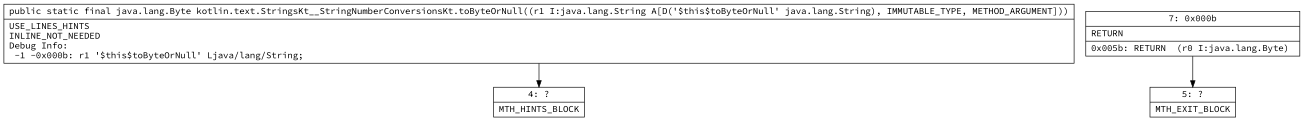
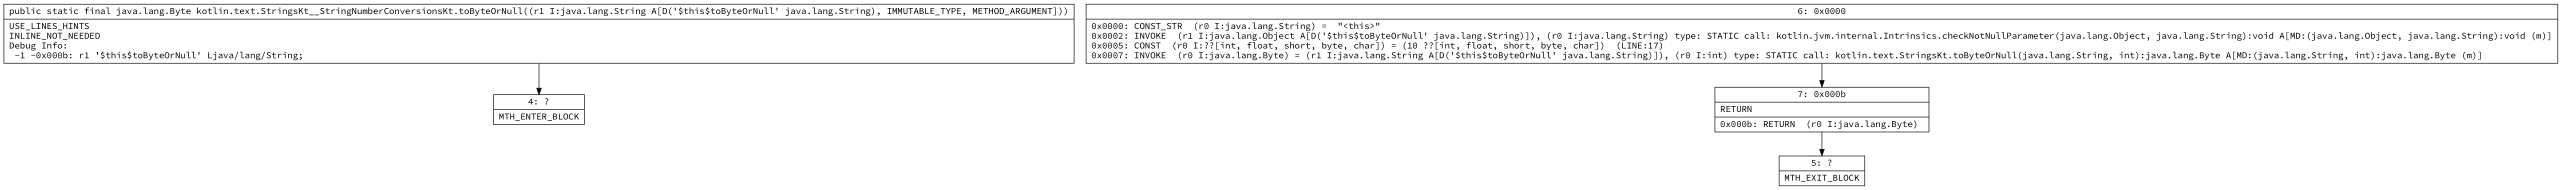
none -> (1822, 34)
(1193, 48) -> (1822, 124)
(539, 109) -> (539, 117)
